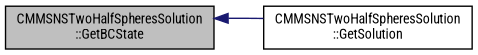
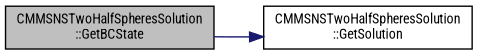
(246, 18) -> (232, 37)
